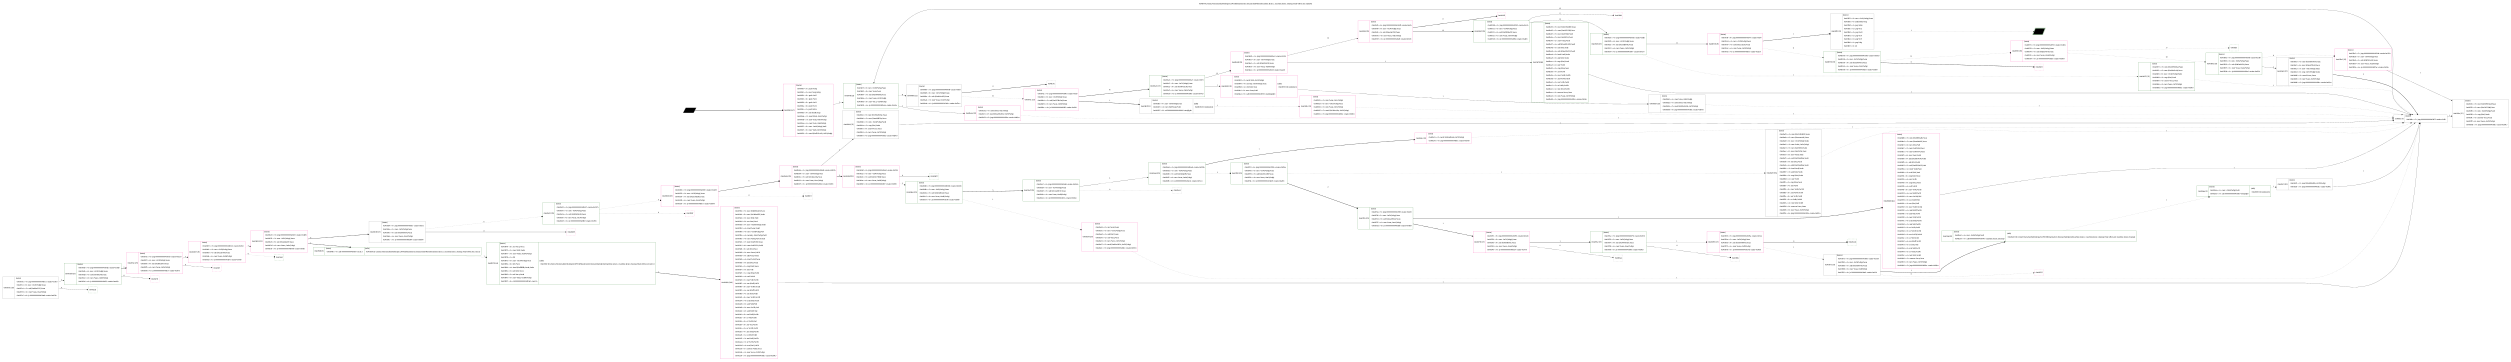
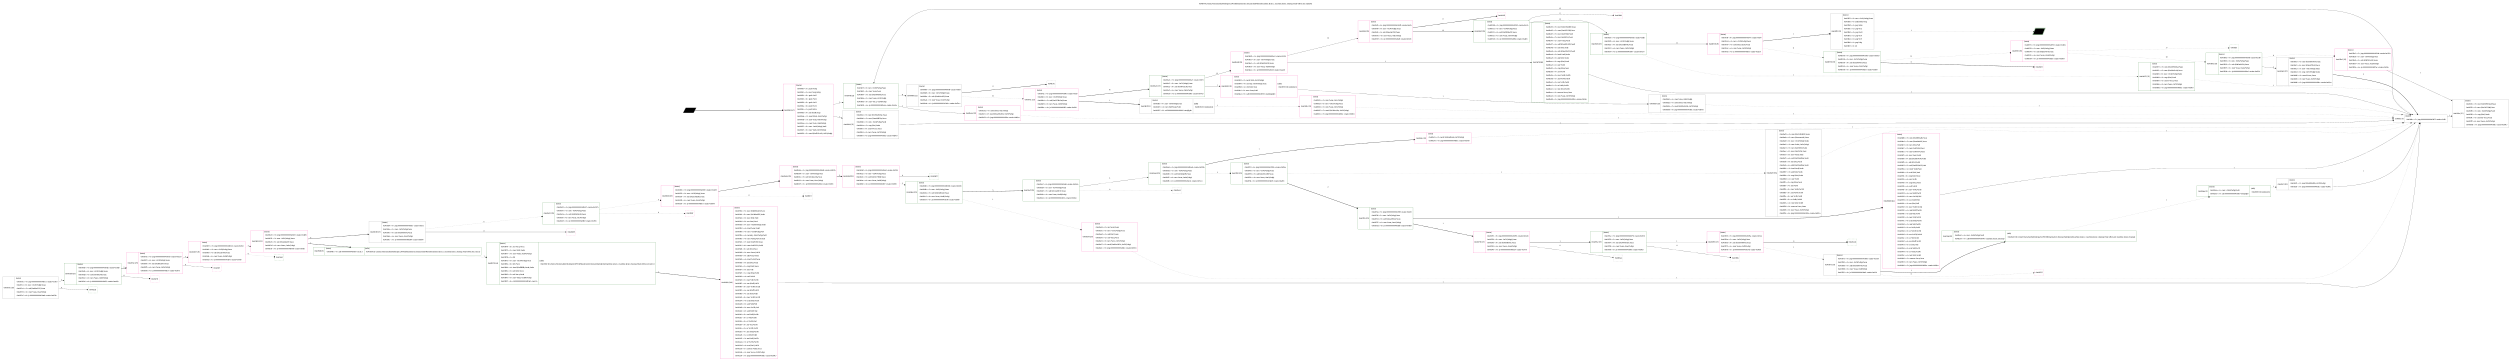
(837, 153) -> (837, 117)
